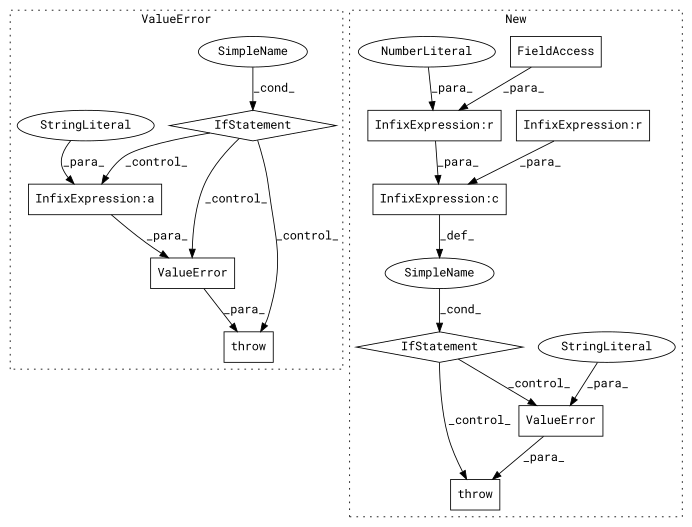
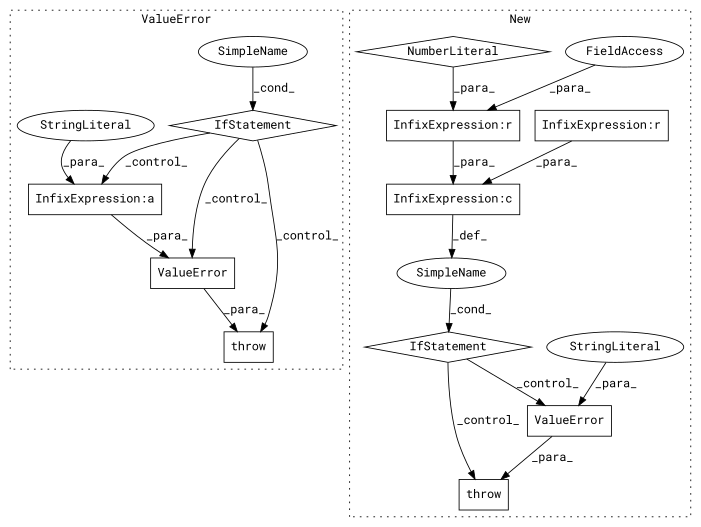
(427, 52) -> (453, 52)
(556, 52) -> (625, 52)
